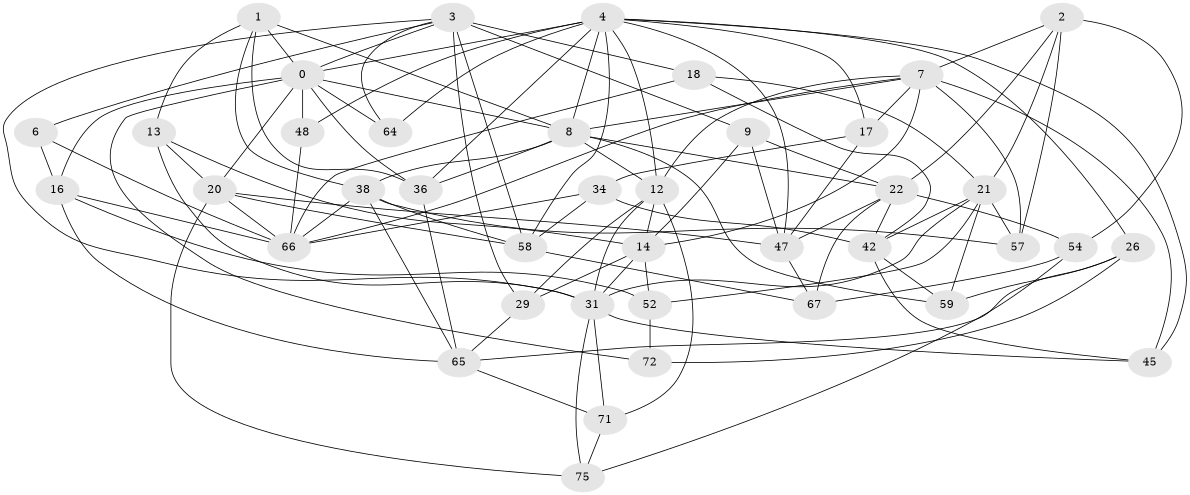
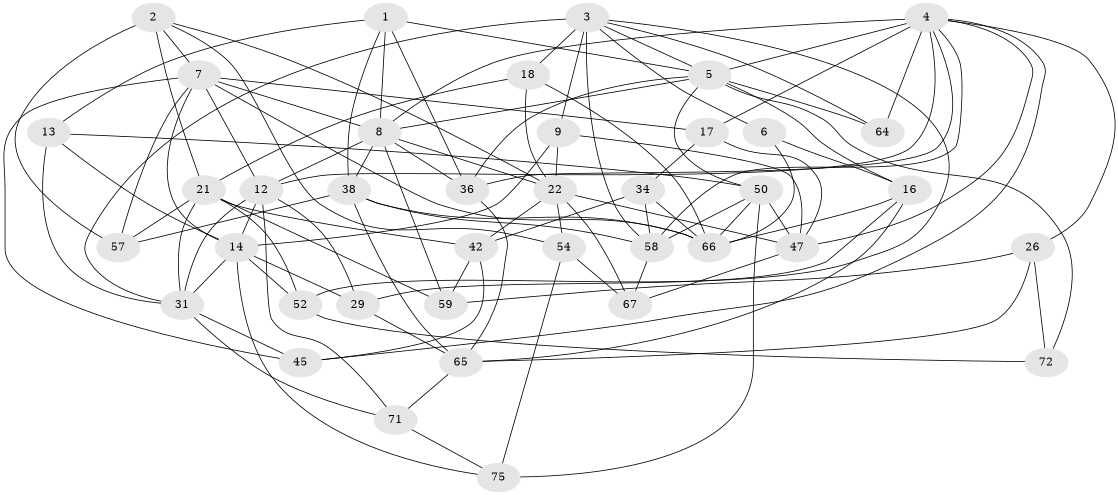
(303, 75) -> (709, 75)
(303, 133) -> none
(864, 153) -> (527, 135)
(215, 190) -> (761, 190)
(577, 391) -> (312, 415)
